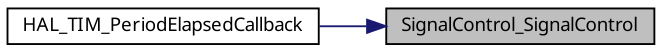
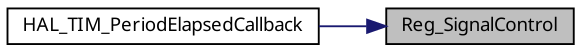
(520, 26) -> (480, 26)
